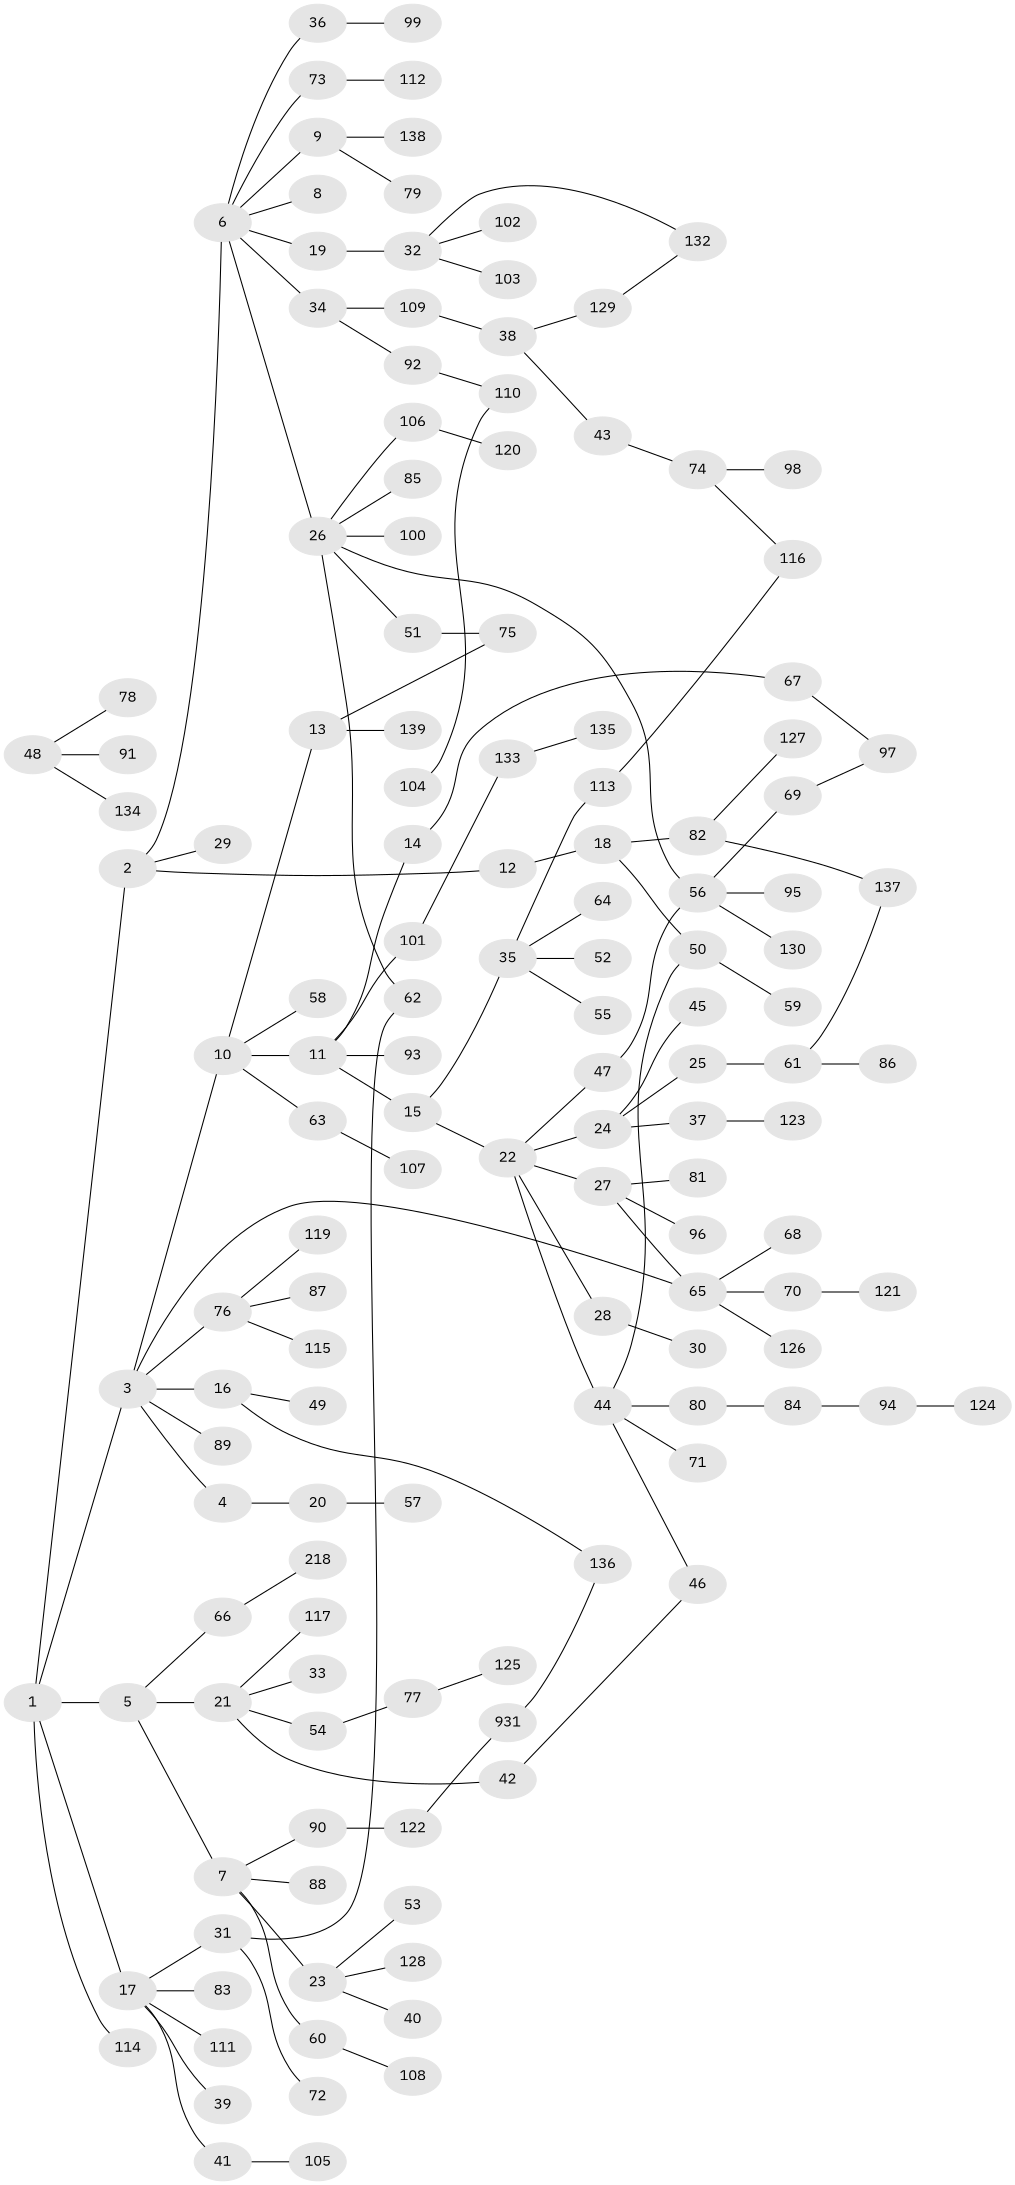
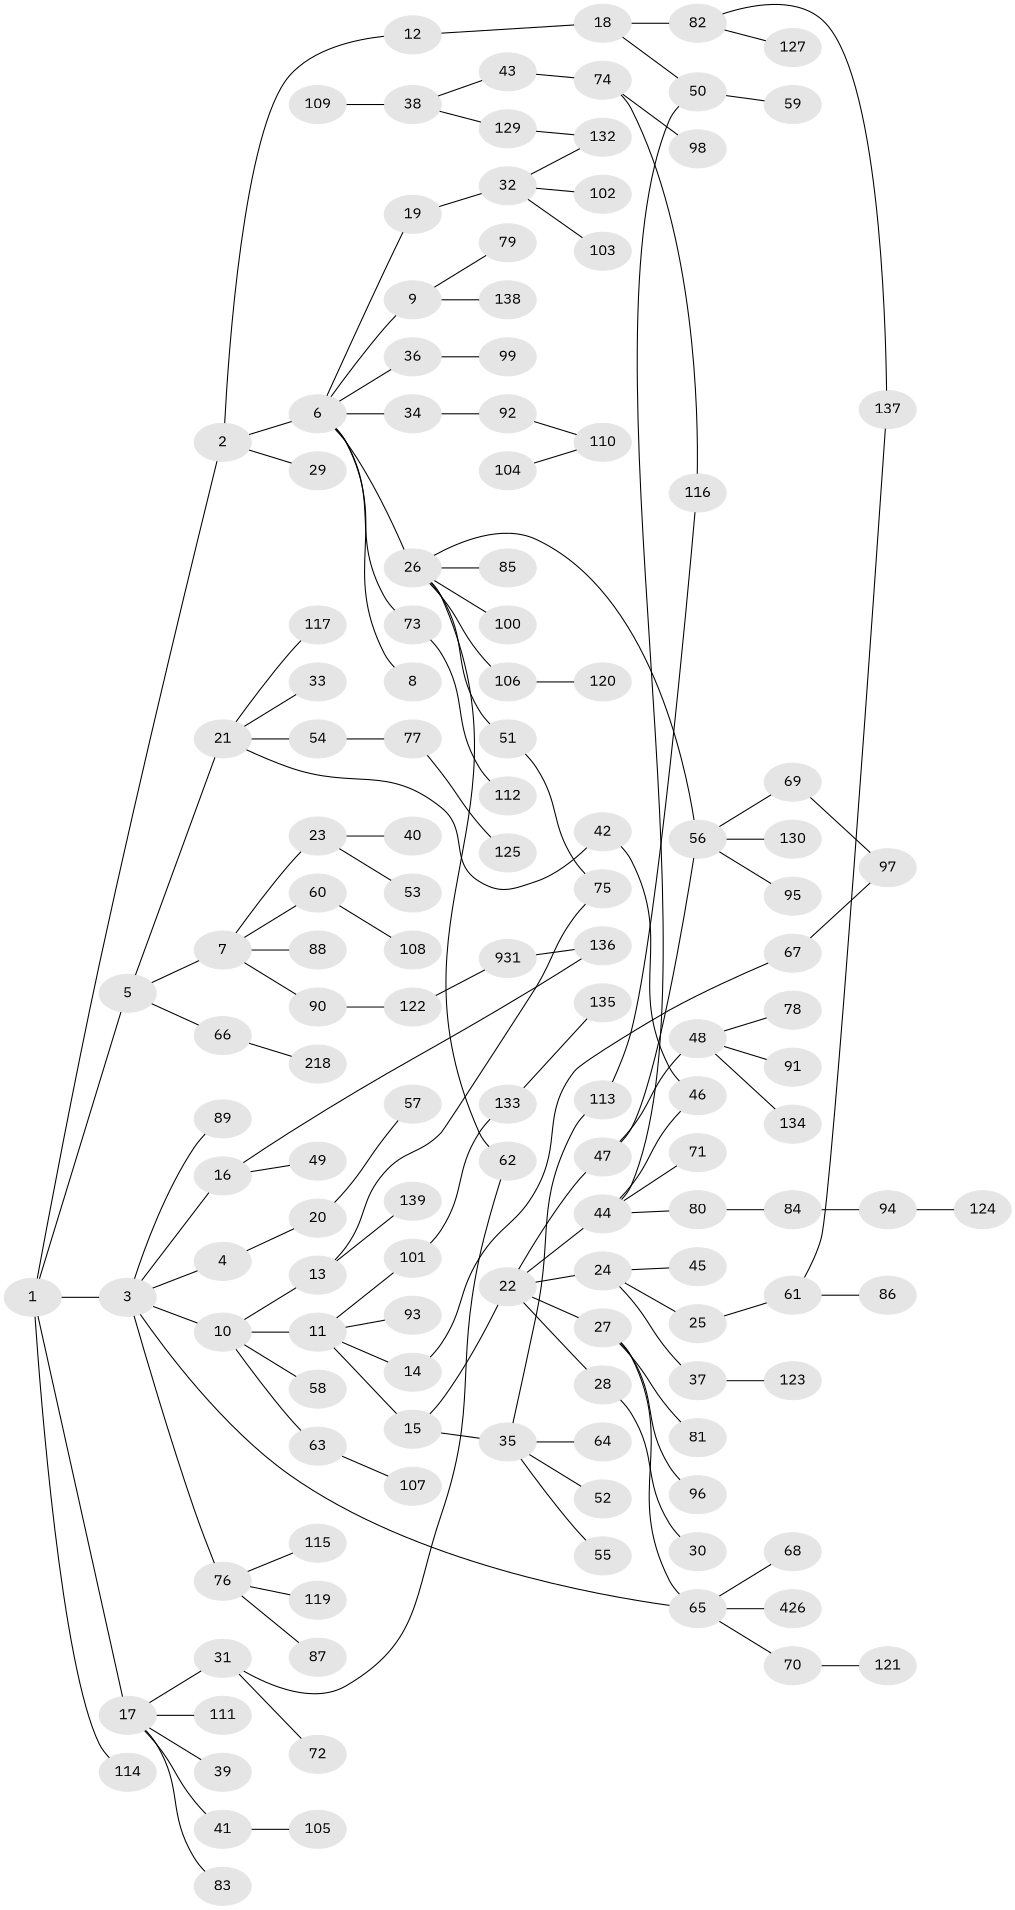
(365, 308) -> none
none -> (664, 1075)
(793, 1349) -> (793, 1609)
(413, 1962) -> none
